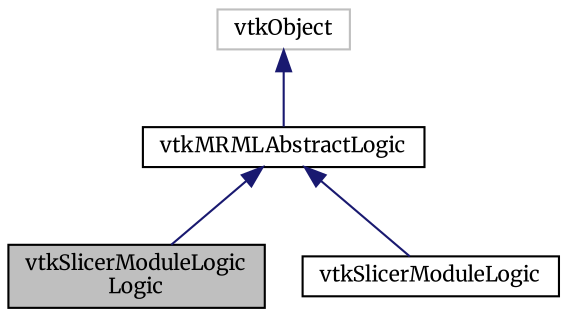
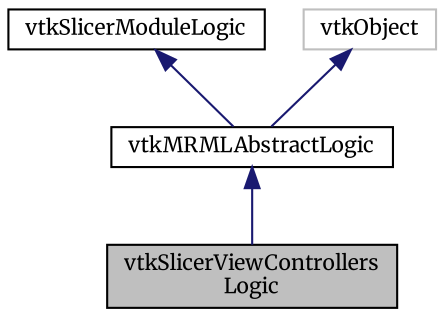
(365, 219) -> (202, 96)
(137, 276) -> (252, 276)
